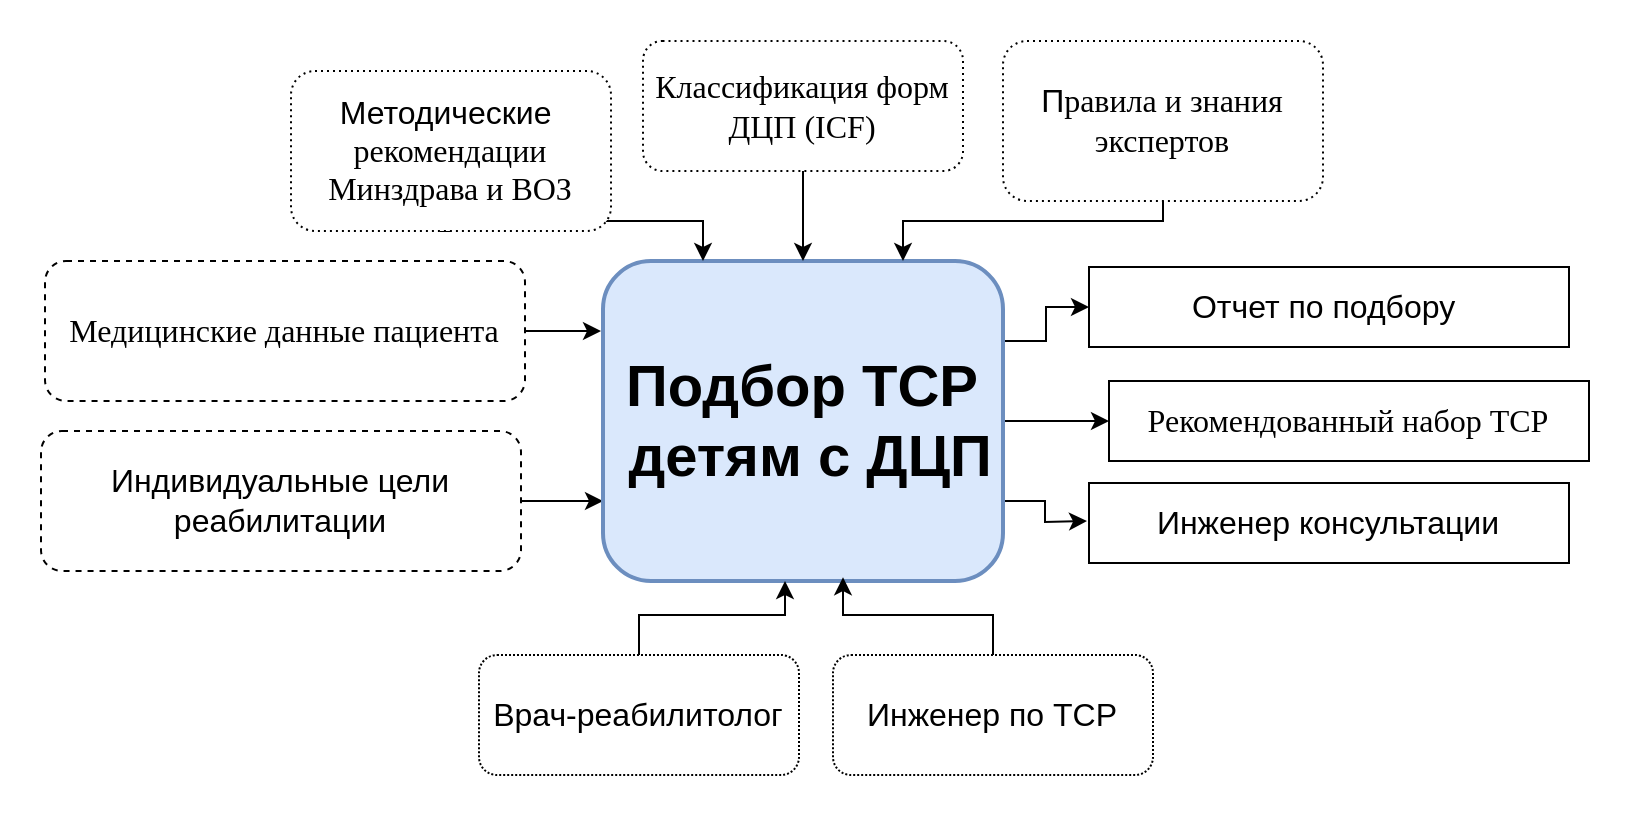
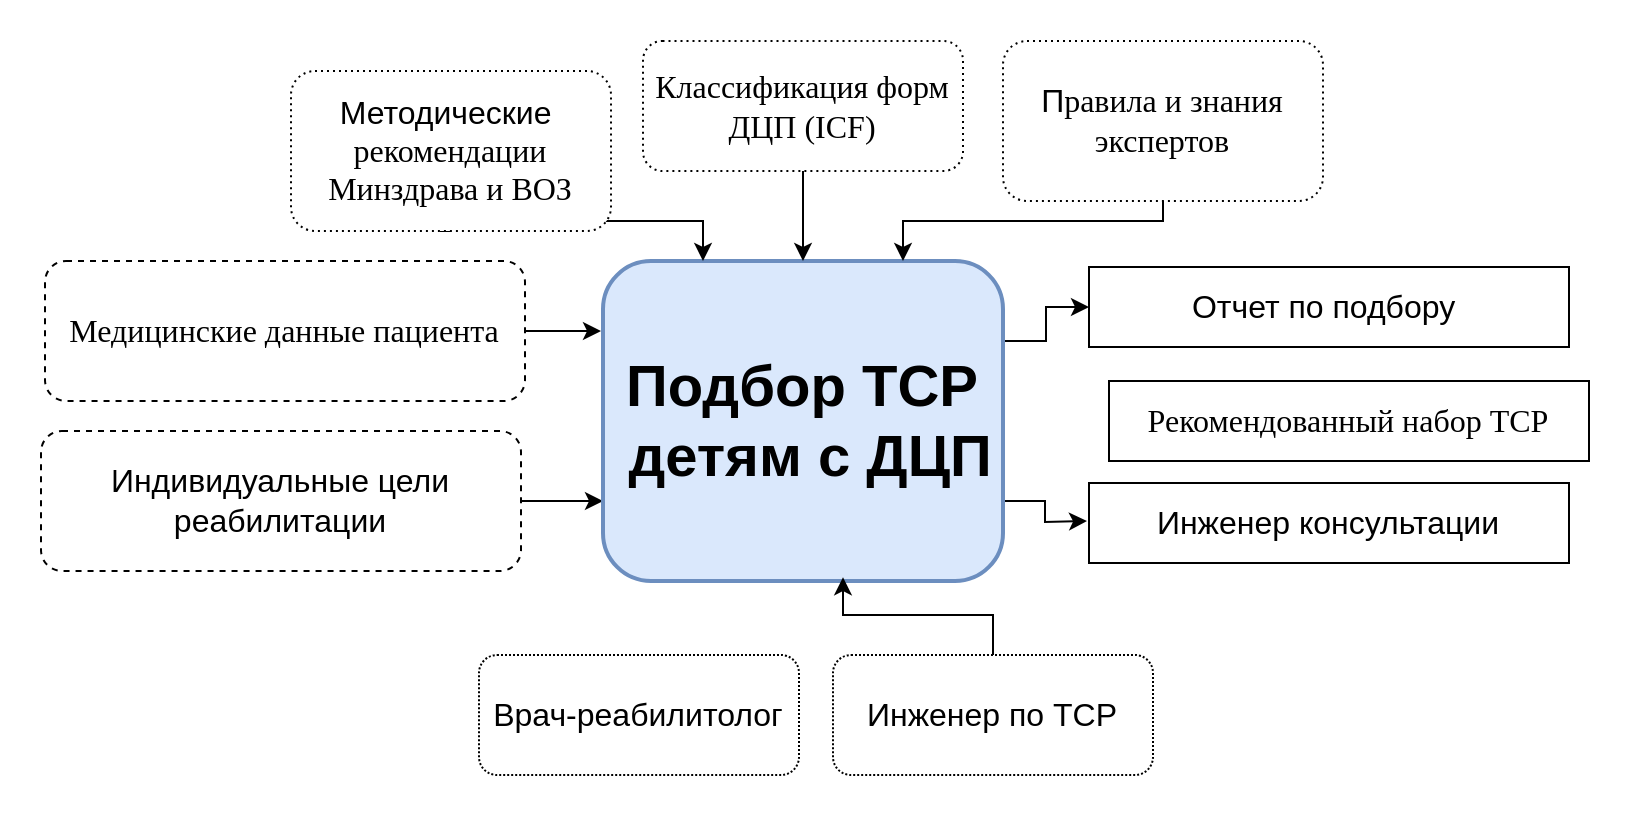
(1049, 421) -> none
(702, 615) -> none
